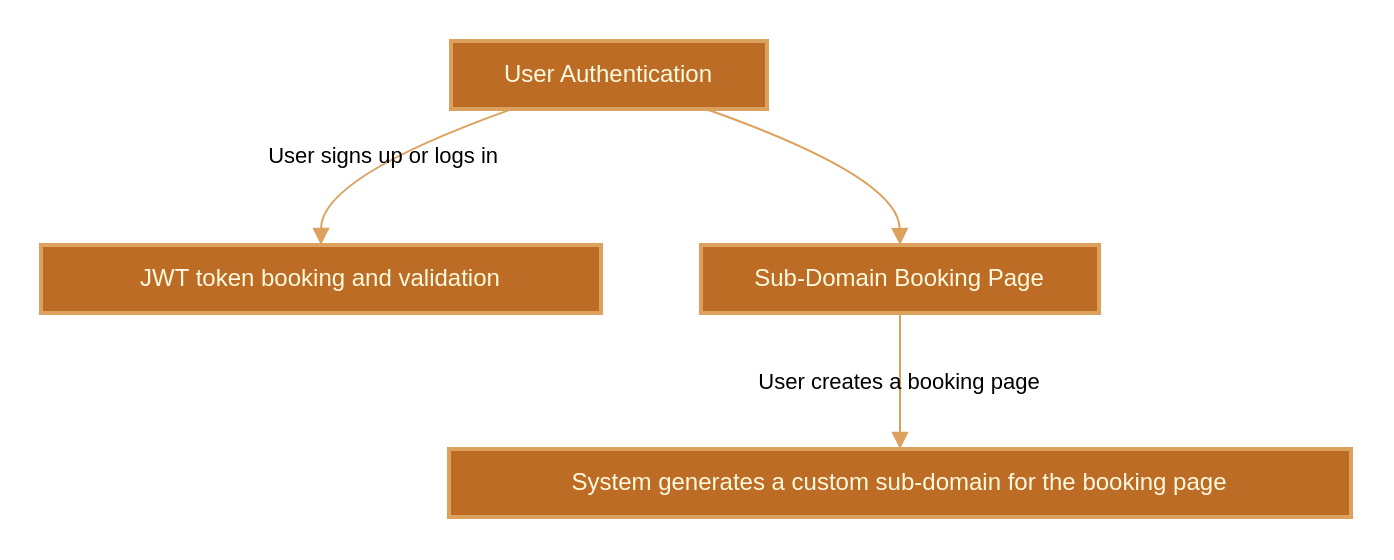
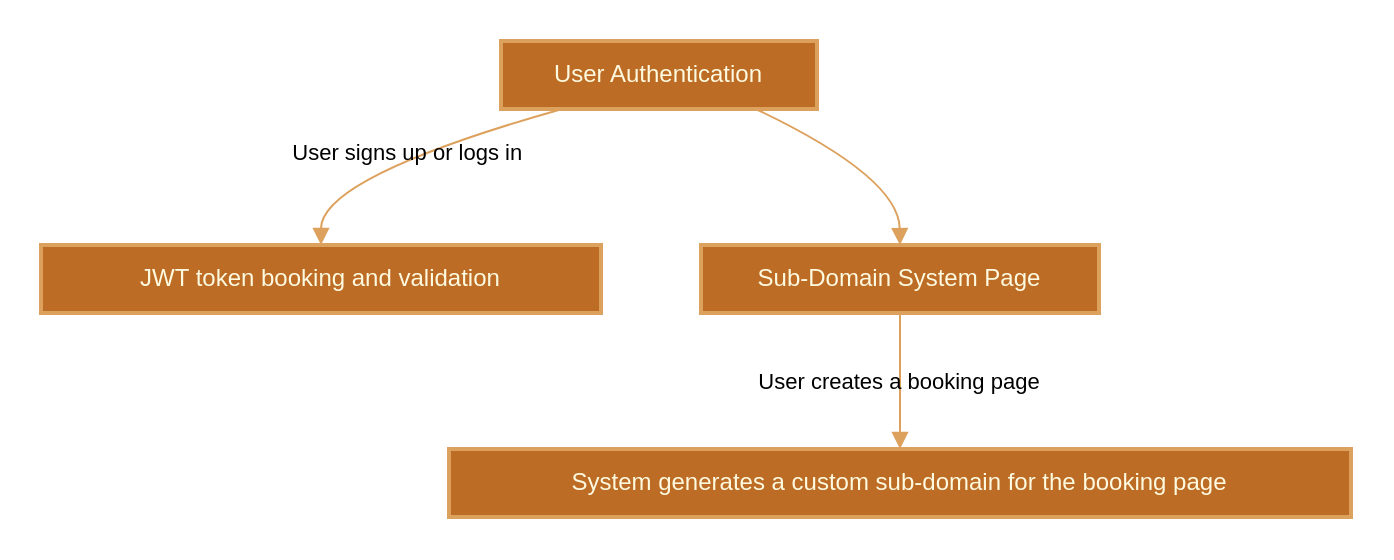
(609, 75) -> (659, 75)
(900, 279) -> (900, 279)
